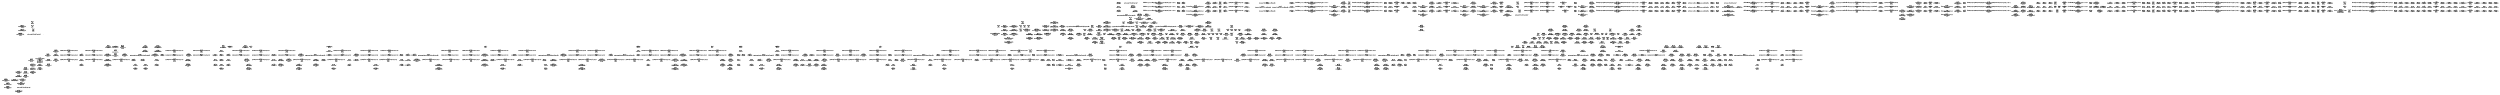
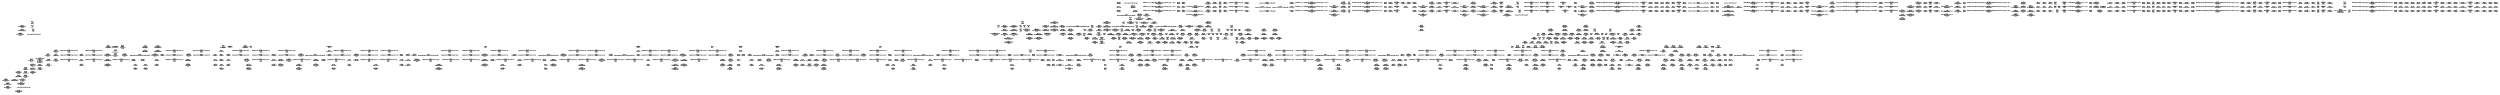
(1019, 51) -> none
